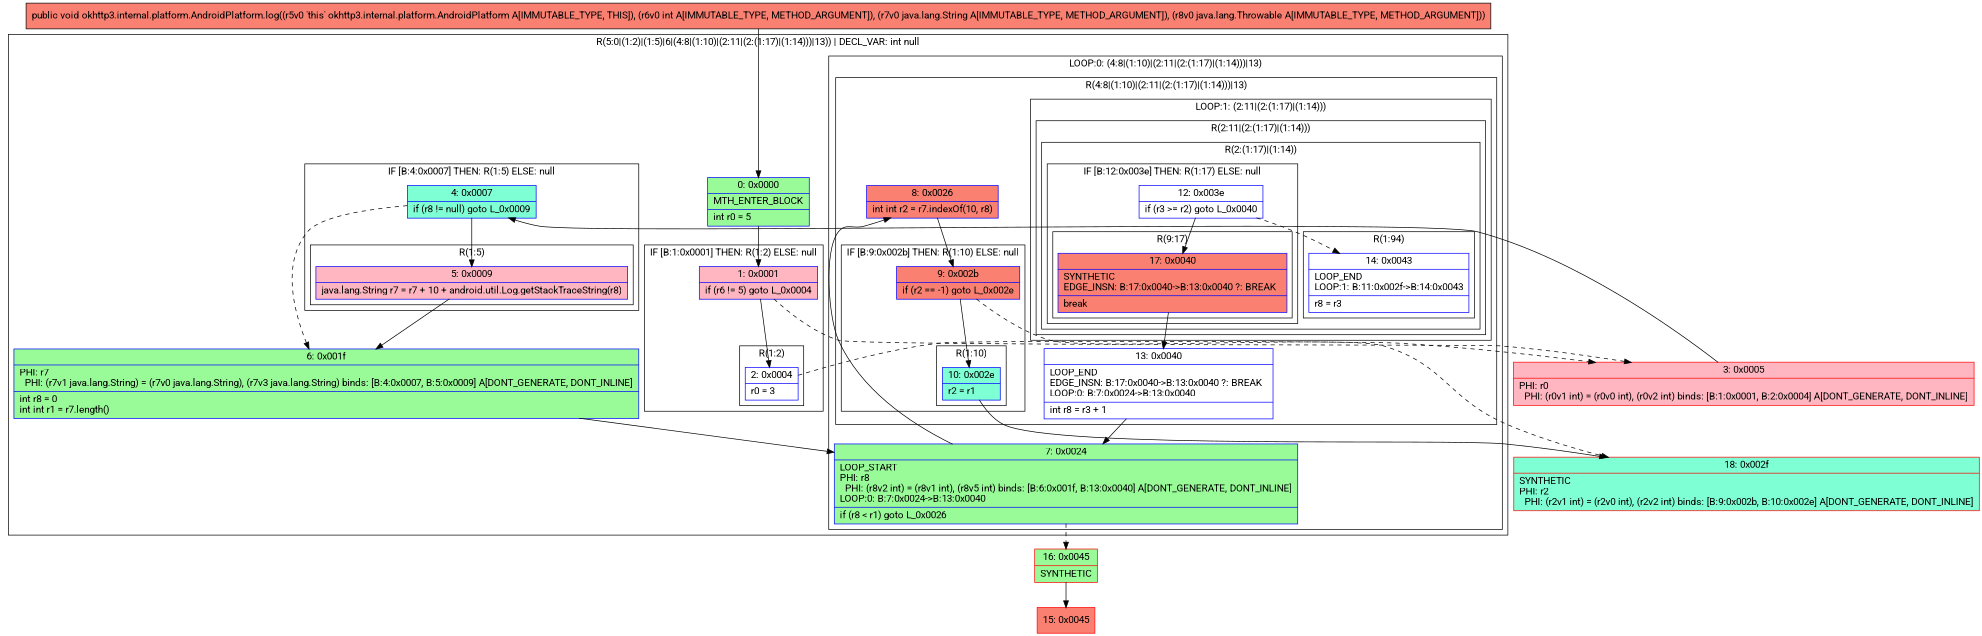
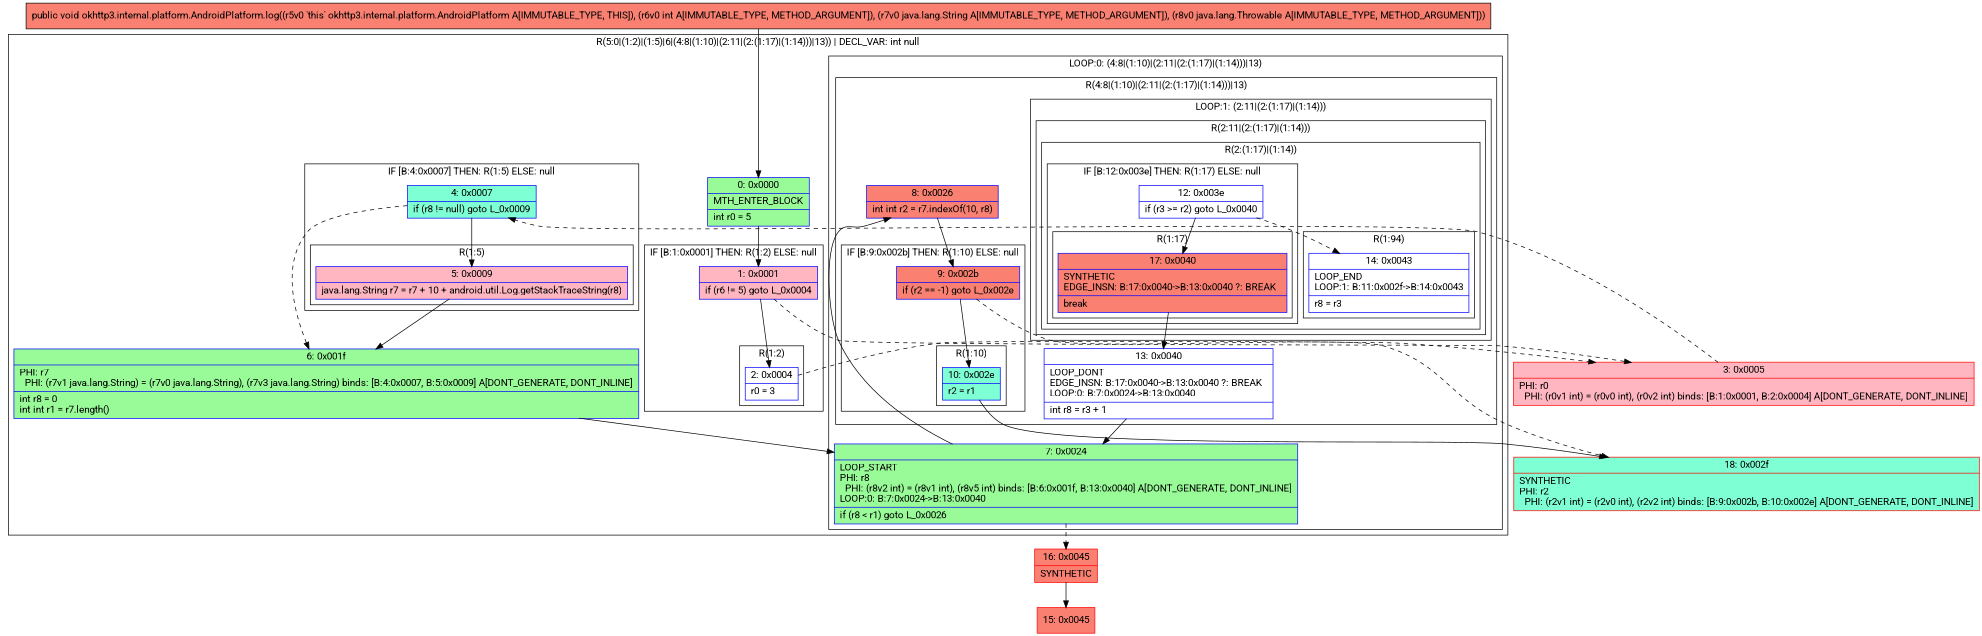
(1134, 227) -> (1134, 227)
(1172, 240) -> (1172, 240)
(1074, 373) -> (1077, 373)
(1066, 566) -> (1066, 566)
